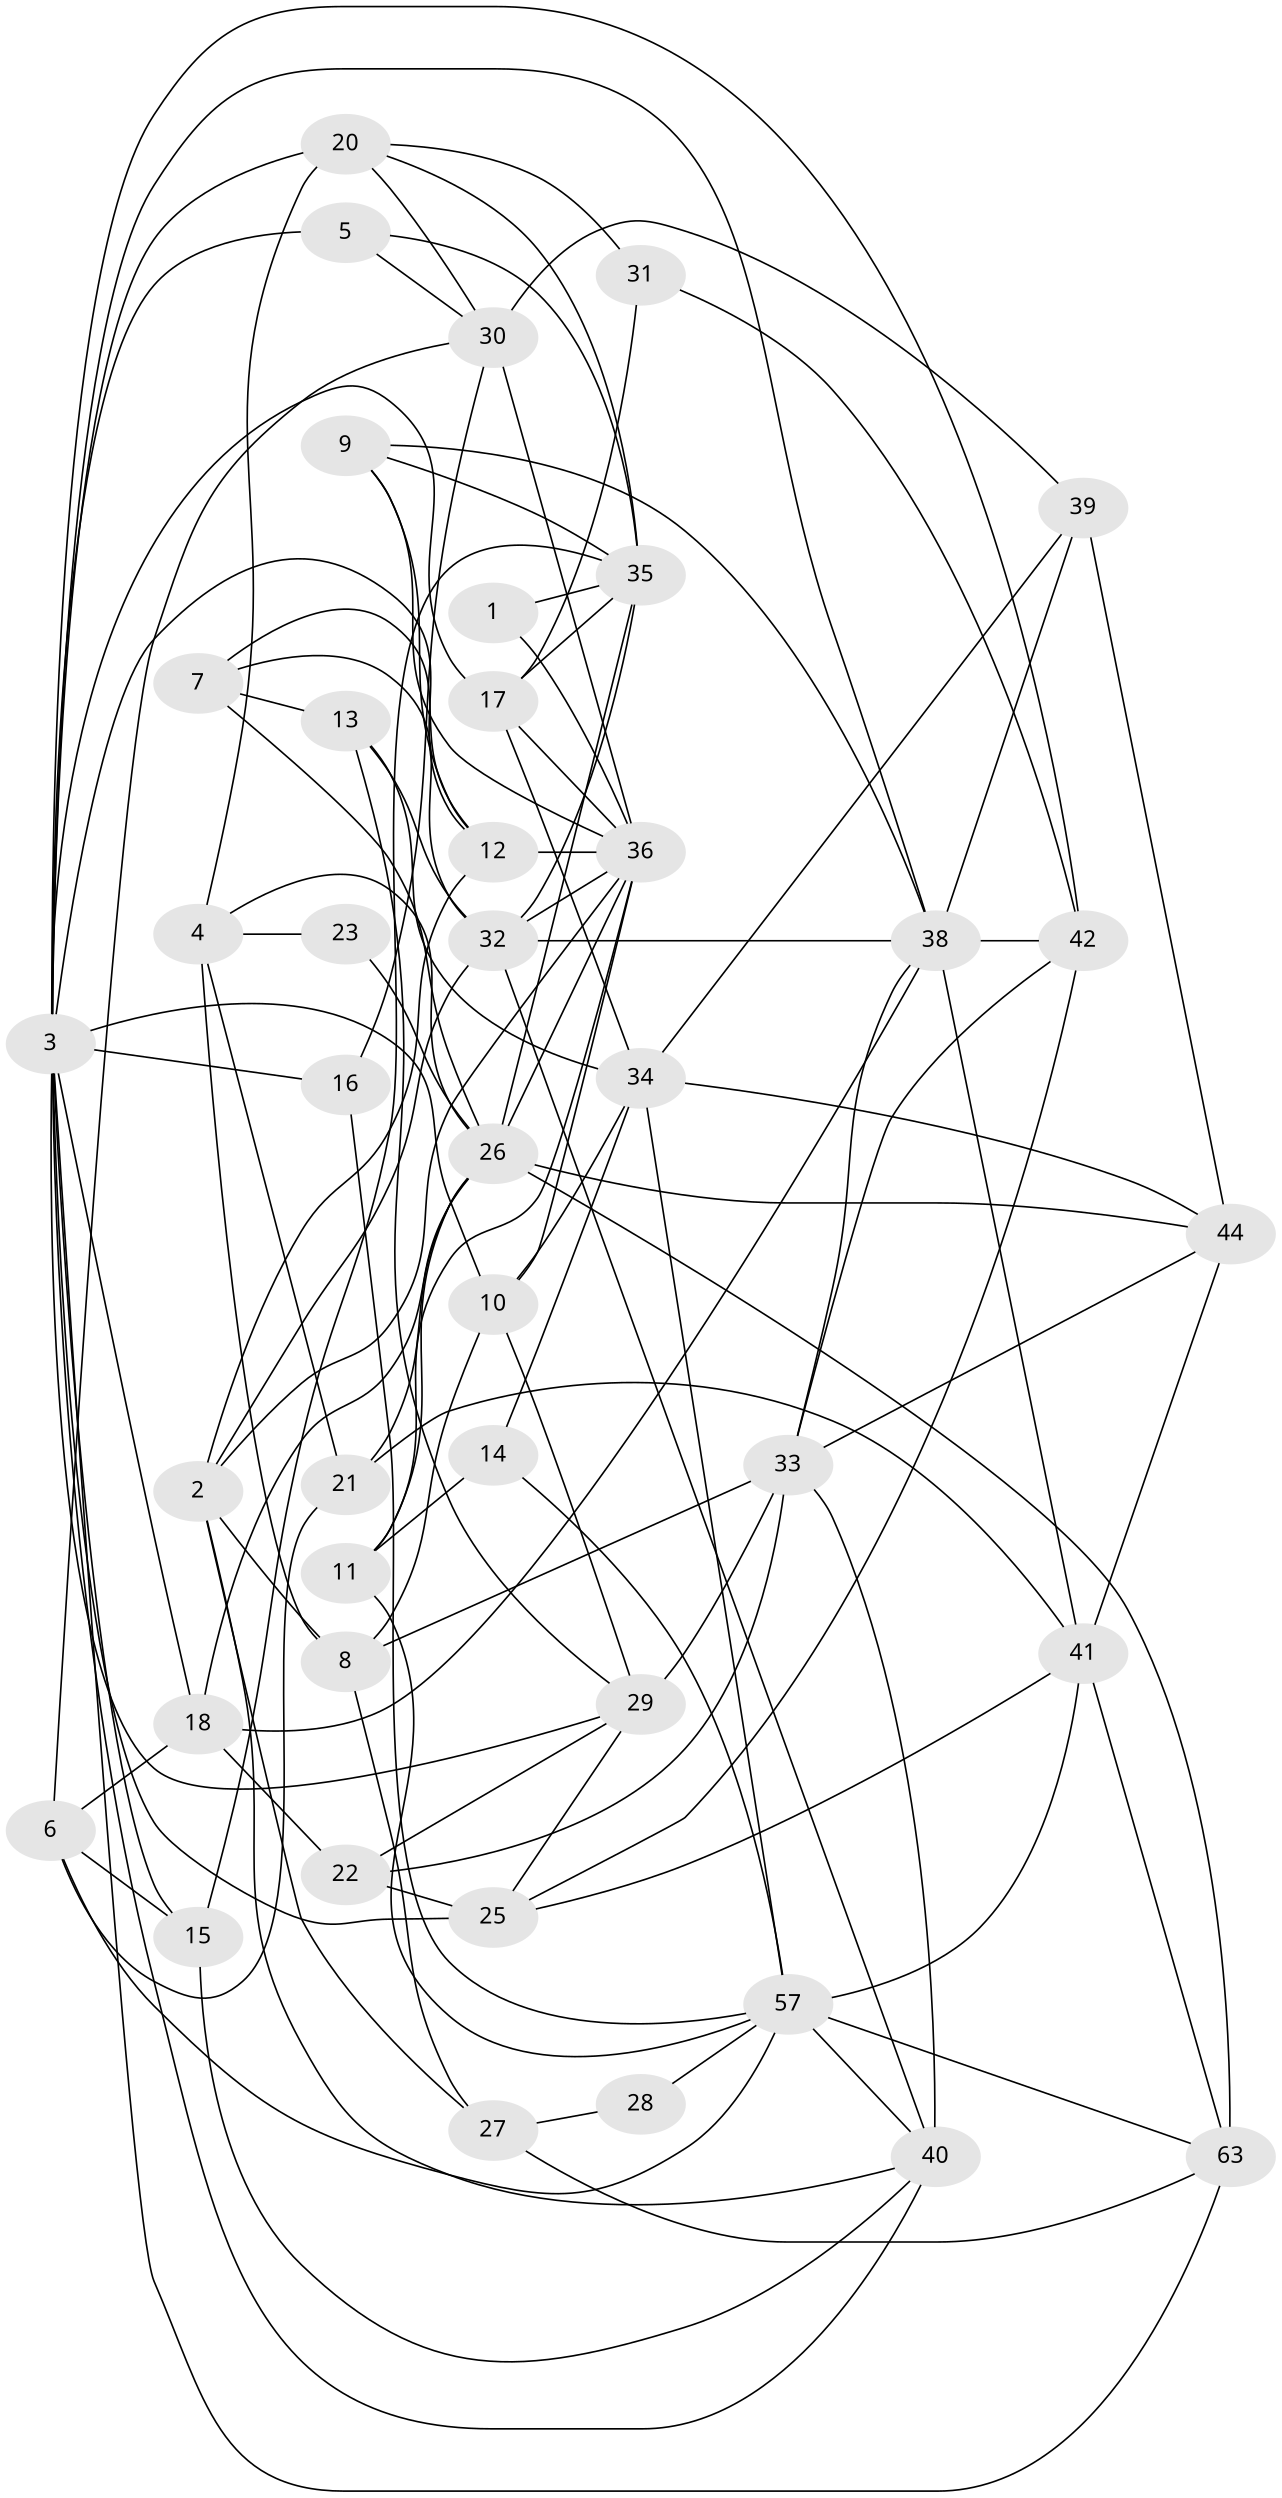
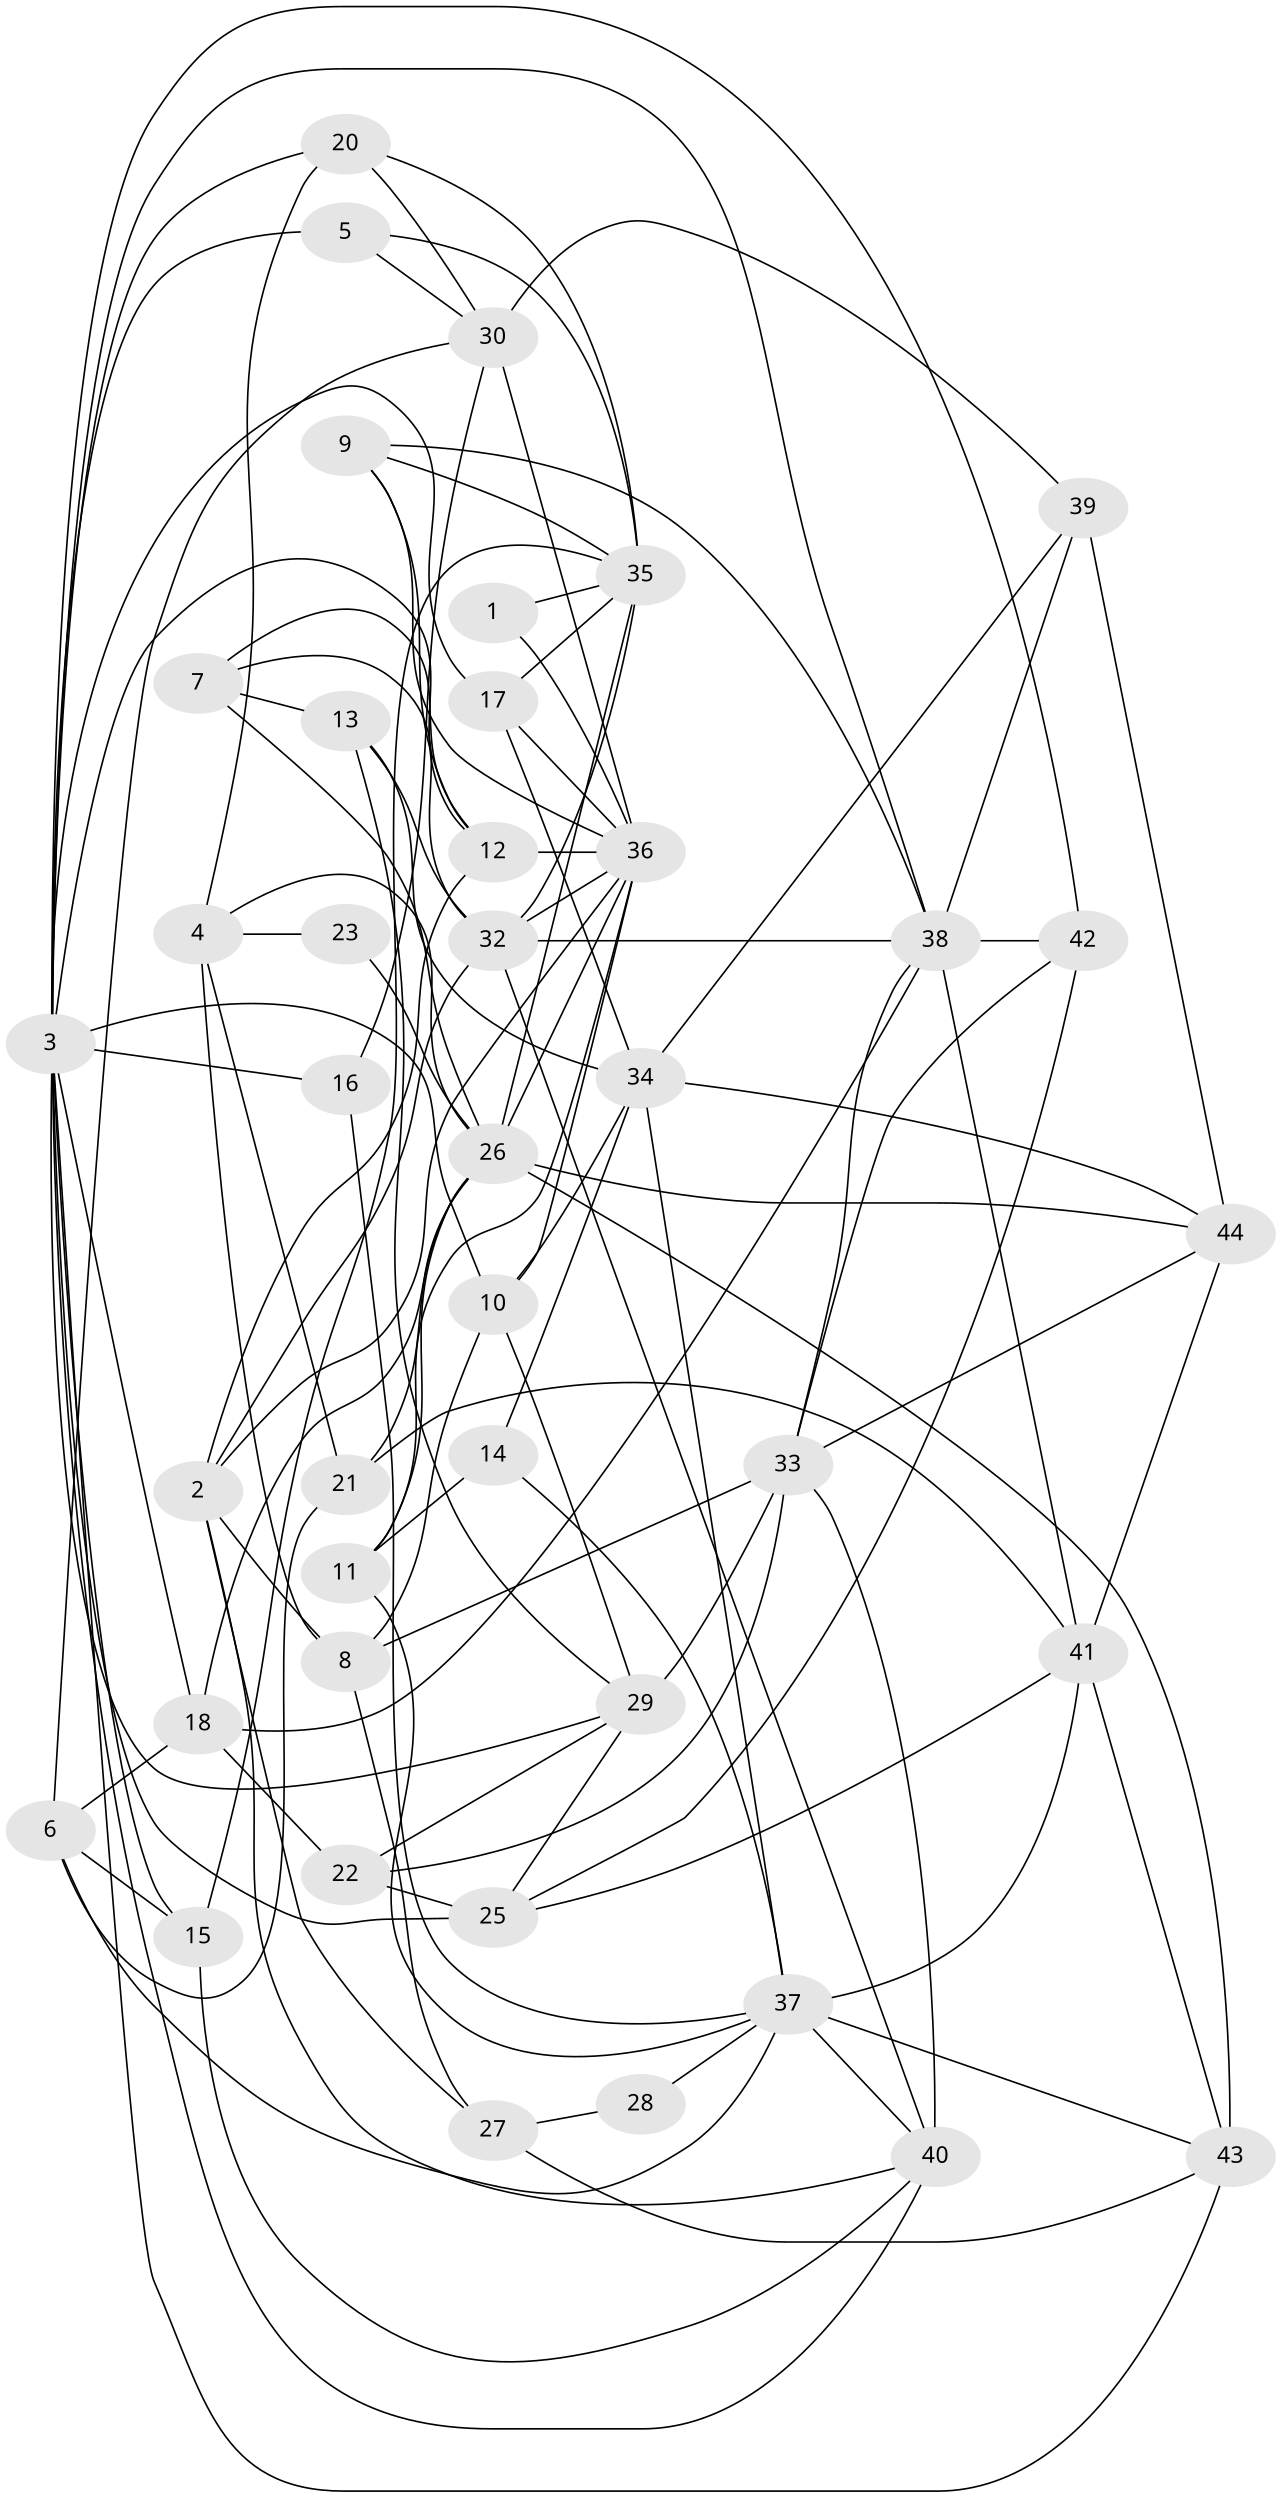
(641, 275) -> none
(788, 2004) -> (788, 2004)
(1231, 2157) -> (1231, 2157)
